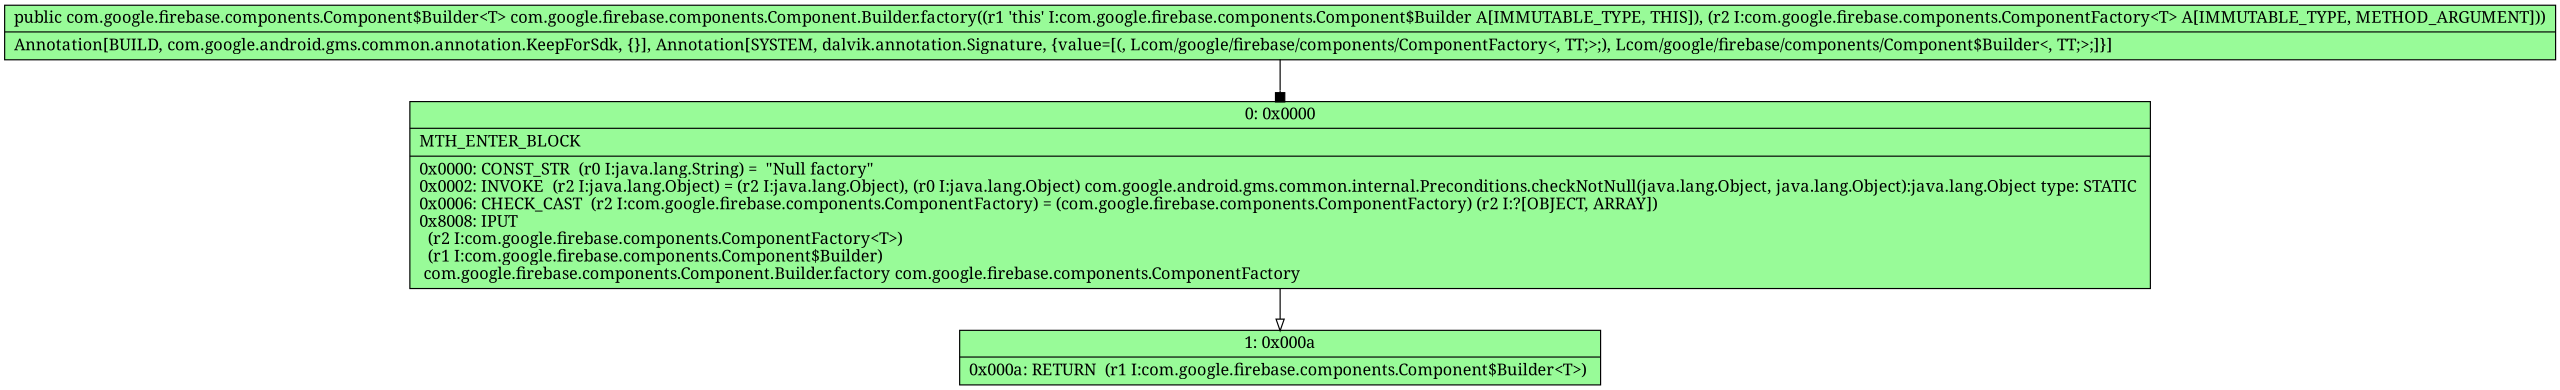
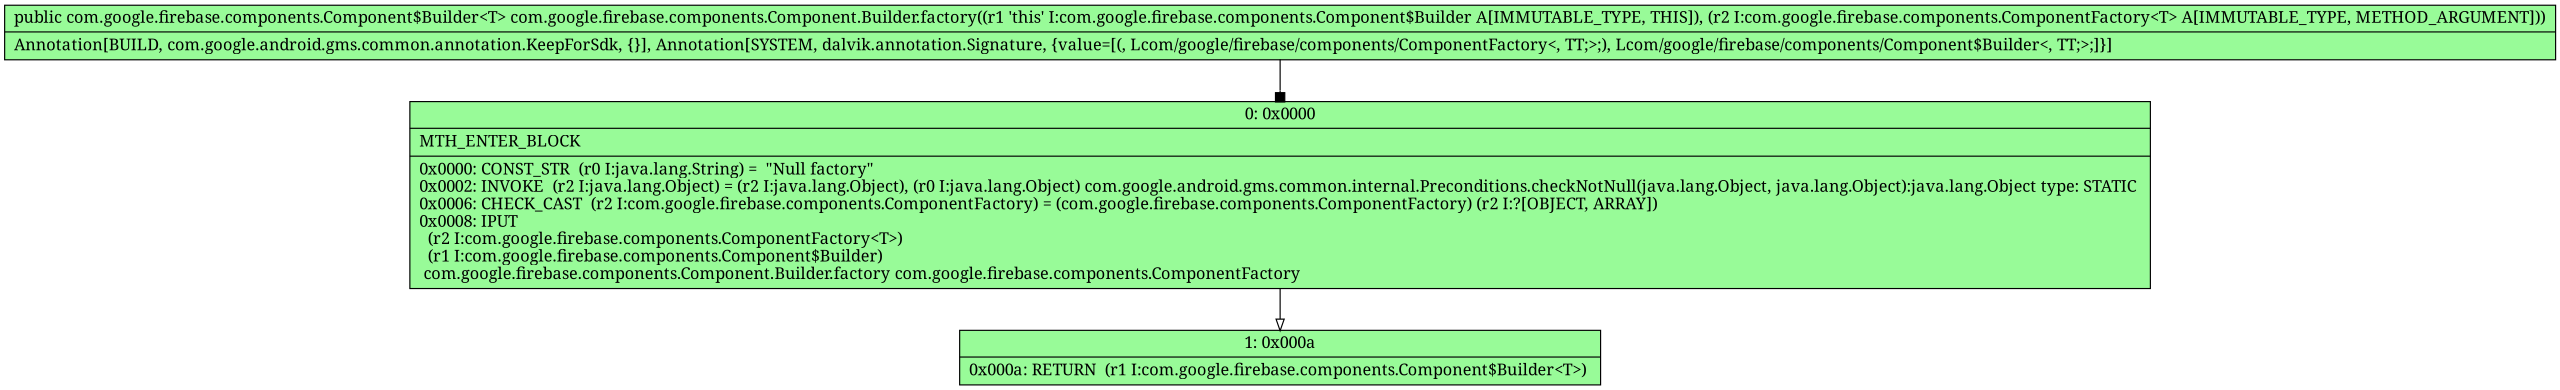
(473, 222) -> (473, 222)
